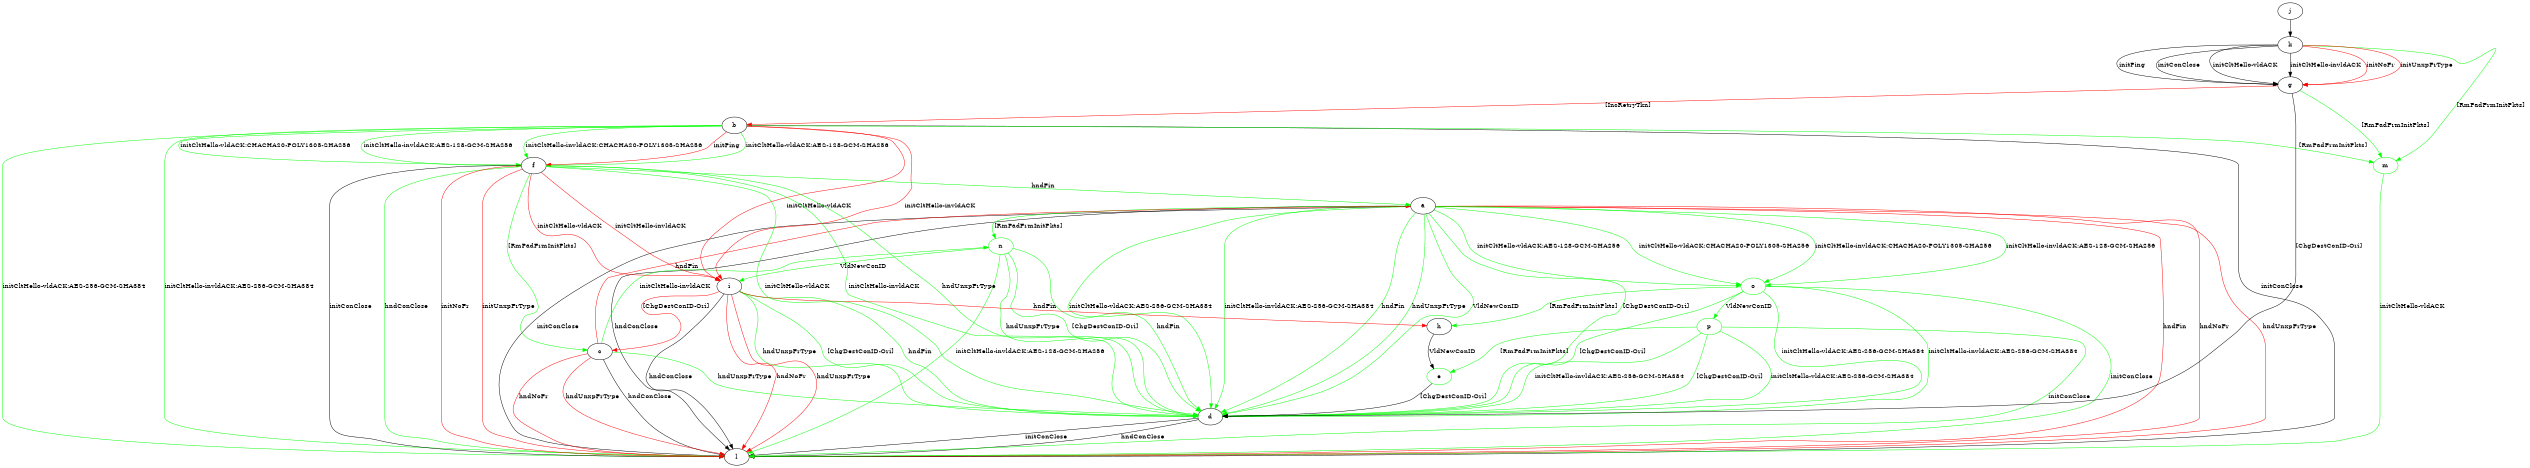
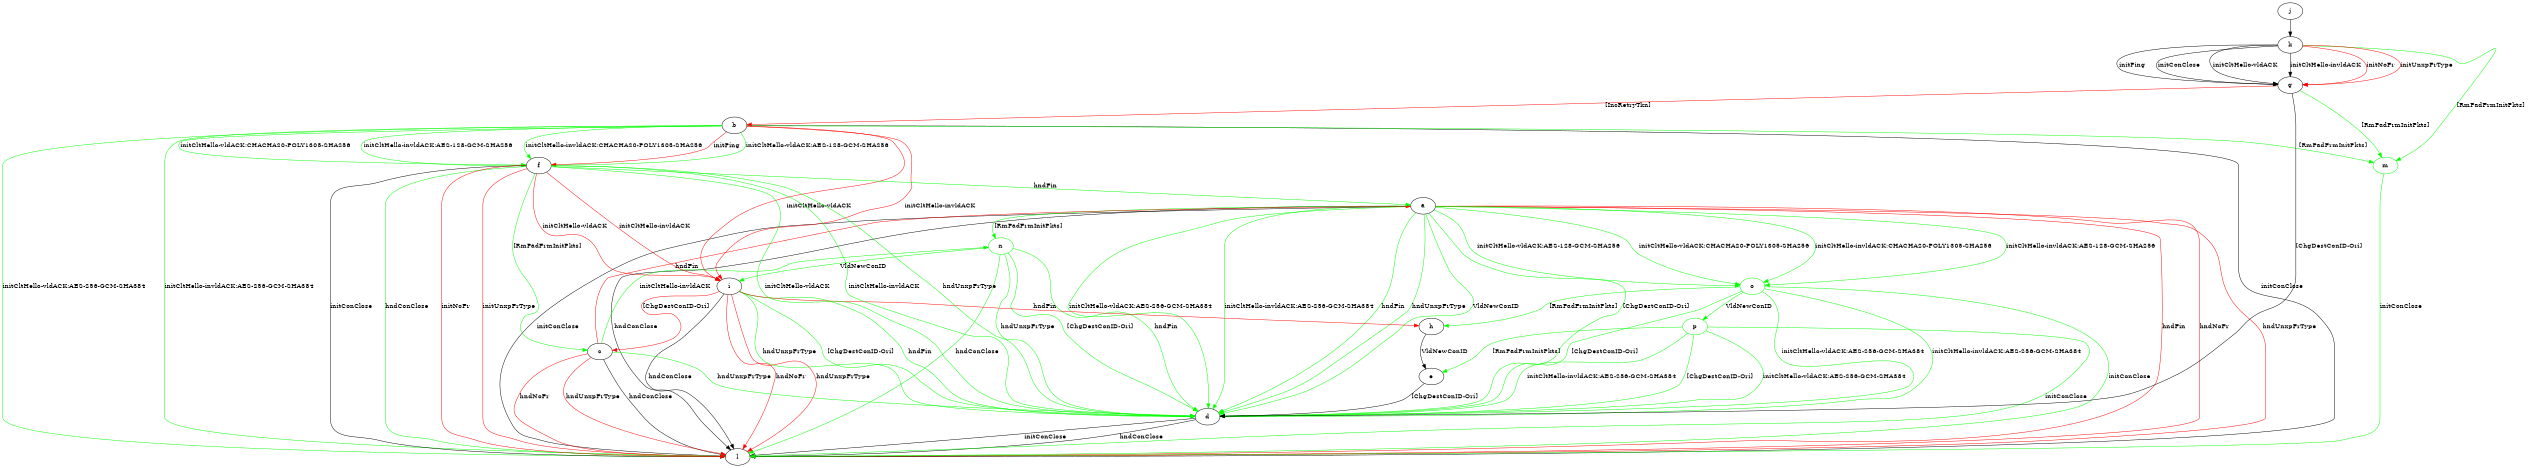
(2414, 306) -> (2402, 306)
(1031, 352) -> (978, 352)
(1439, 376) -> (1431, 376)
